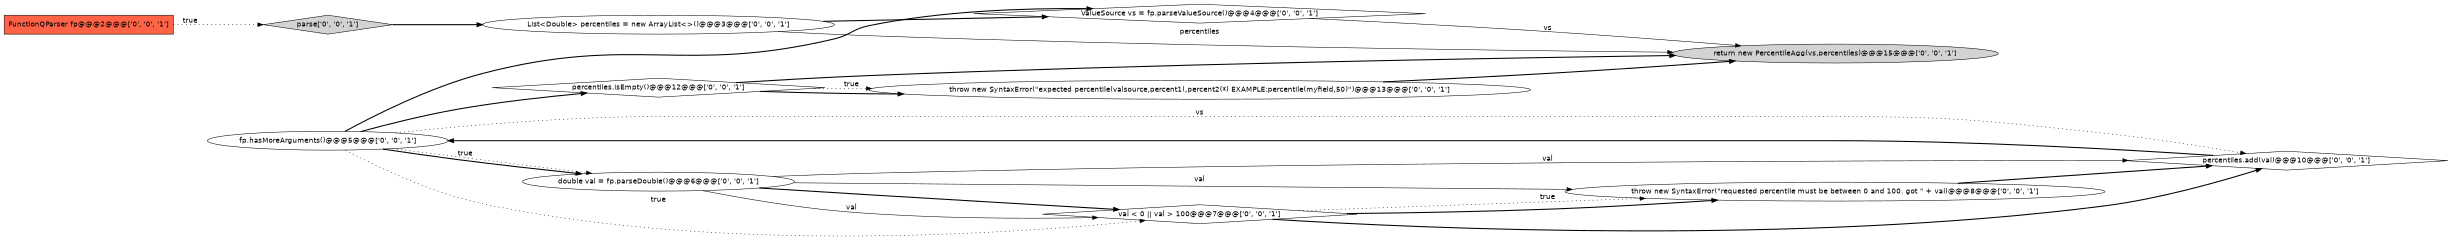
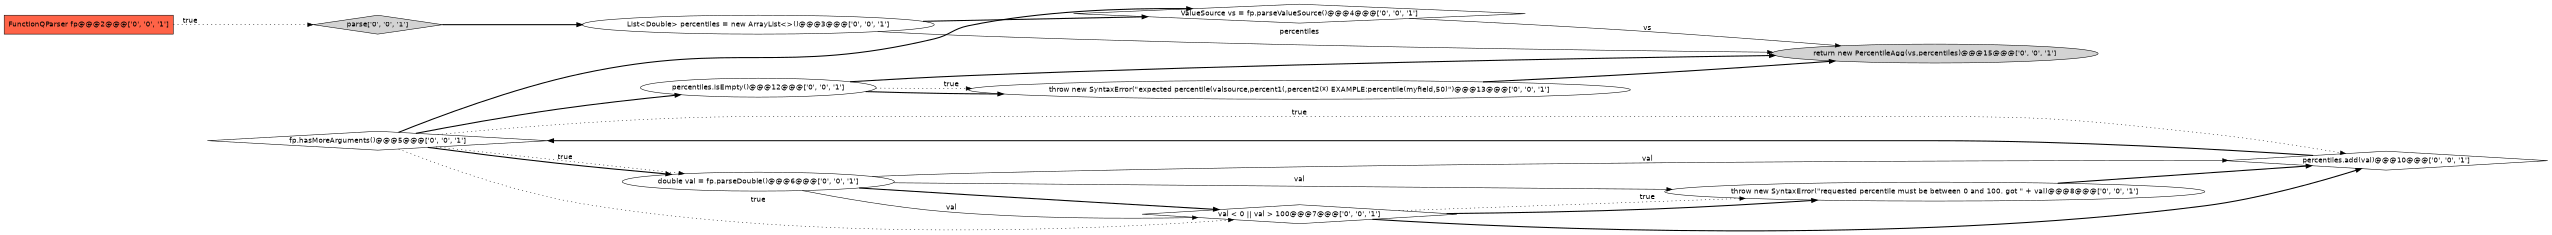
(658, 88) -> (758, 88)
(1200, 113) -> (1299, 113)
(328, 141) -> (378, 141)
